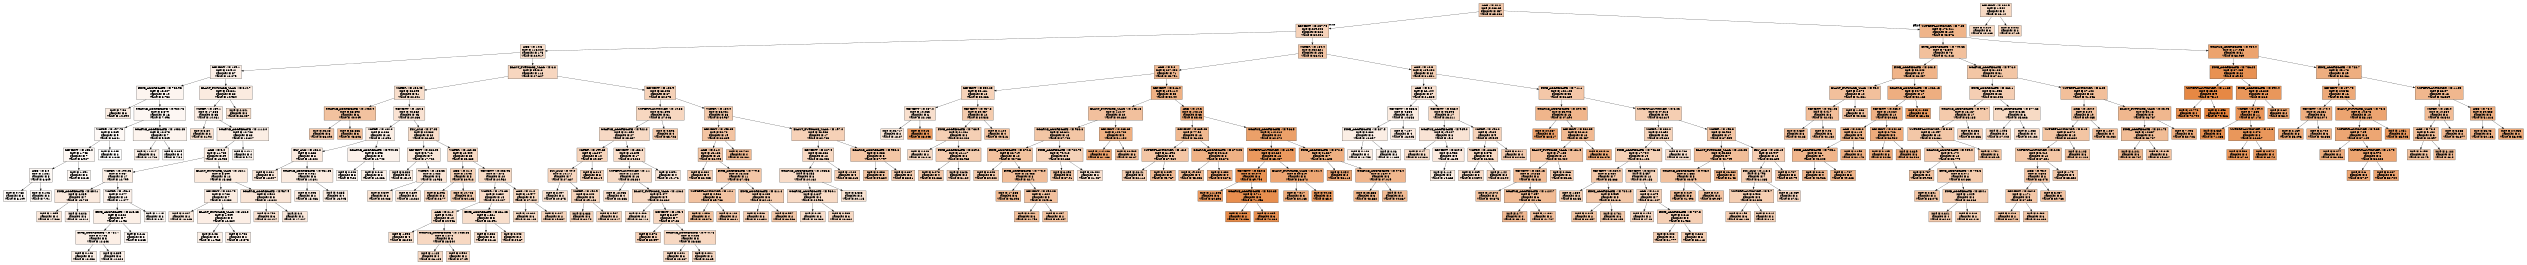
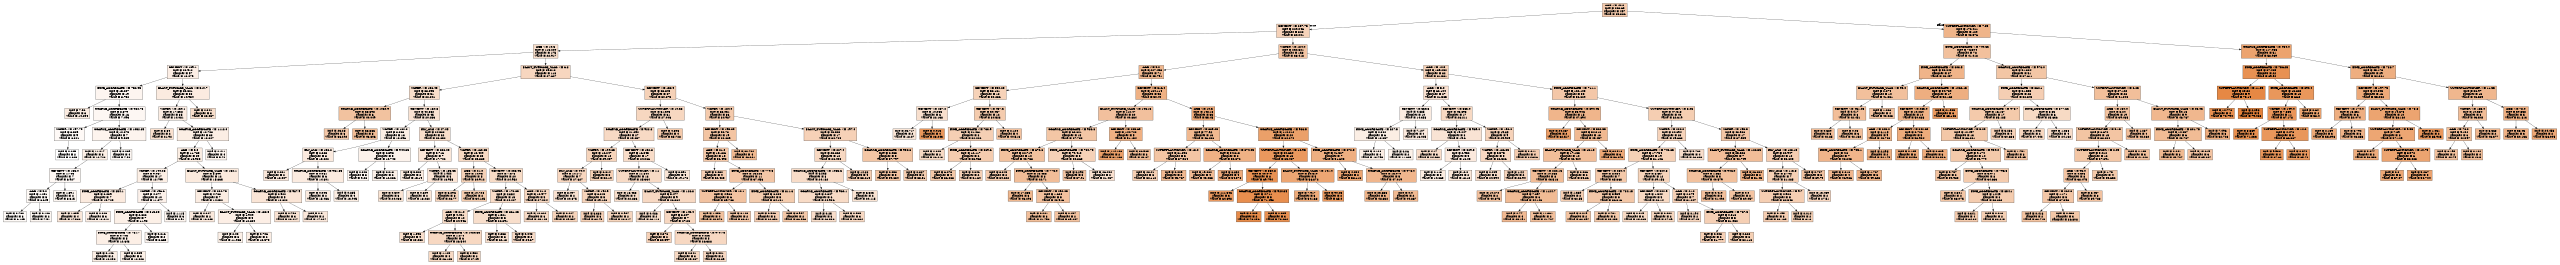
(95, 144) -> (82, 164)
none -> (1460, 175)
none -> (1654, 185)
(2036, 217) -> (2065, 217)
